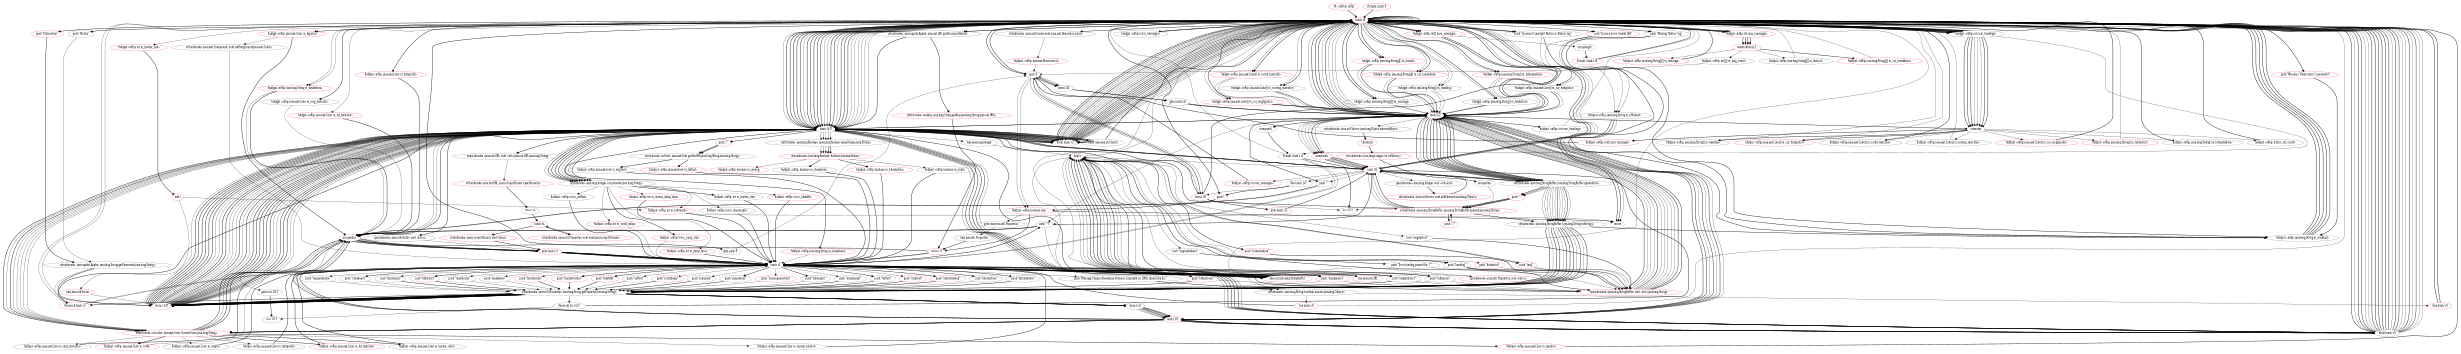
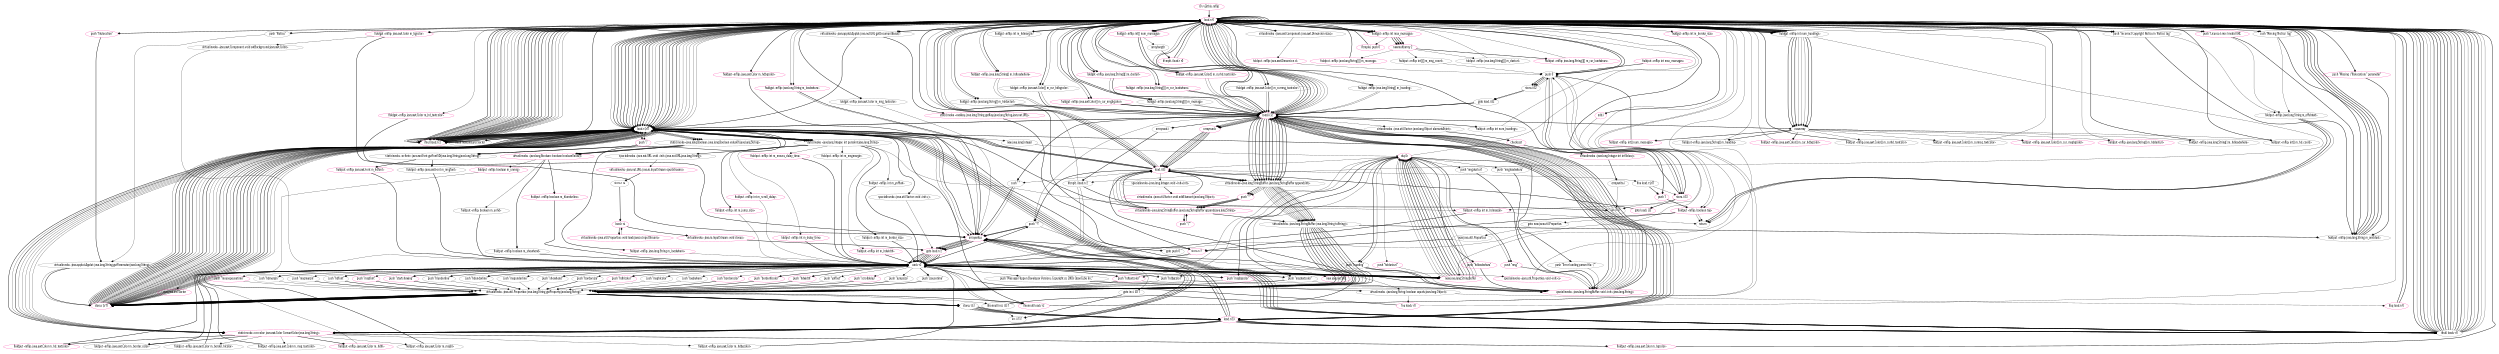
none -> (1382, 40)
(1320, 176) -> none
(165, 274) -> (292, 195)
(1287, 279) -> (1461, 279)
